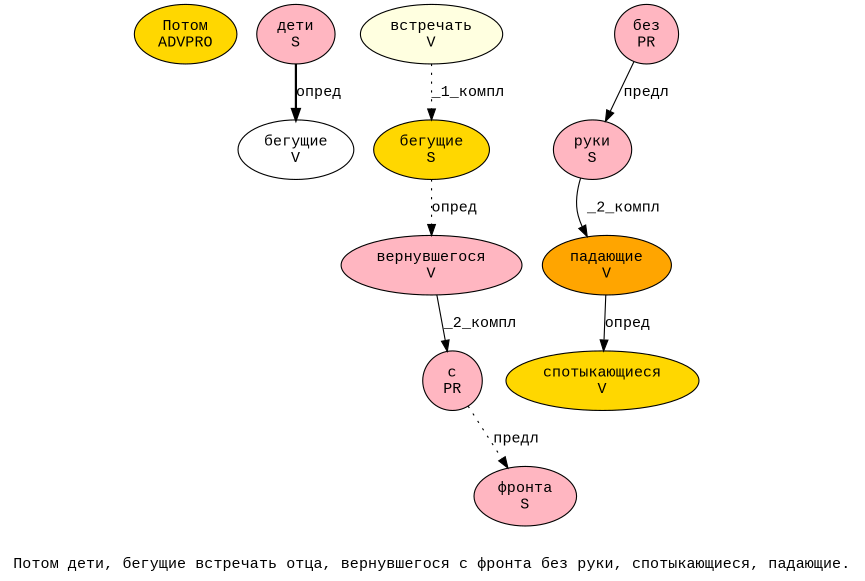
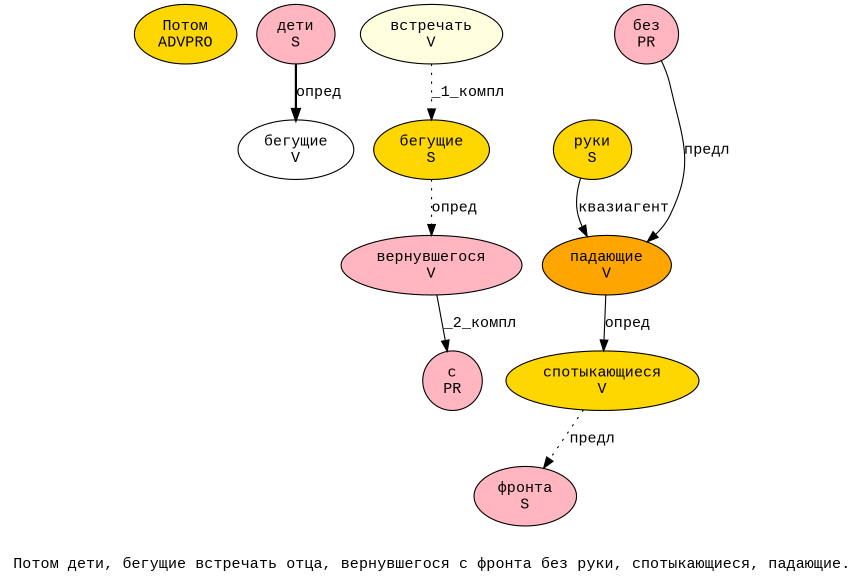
(622, 87) -> (684, 149)
(593, 150) -> (593, 150)
(624, 207) -> (624, 207)
(485, 432) -> (567, 434)
